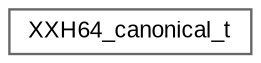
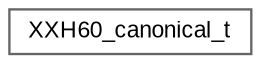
(130, 32) -> (130, 32)
